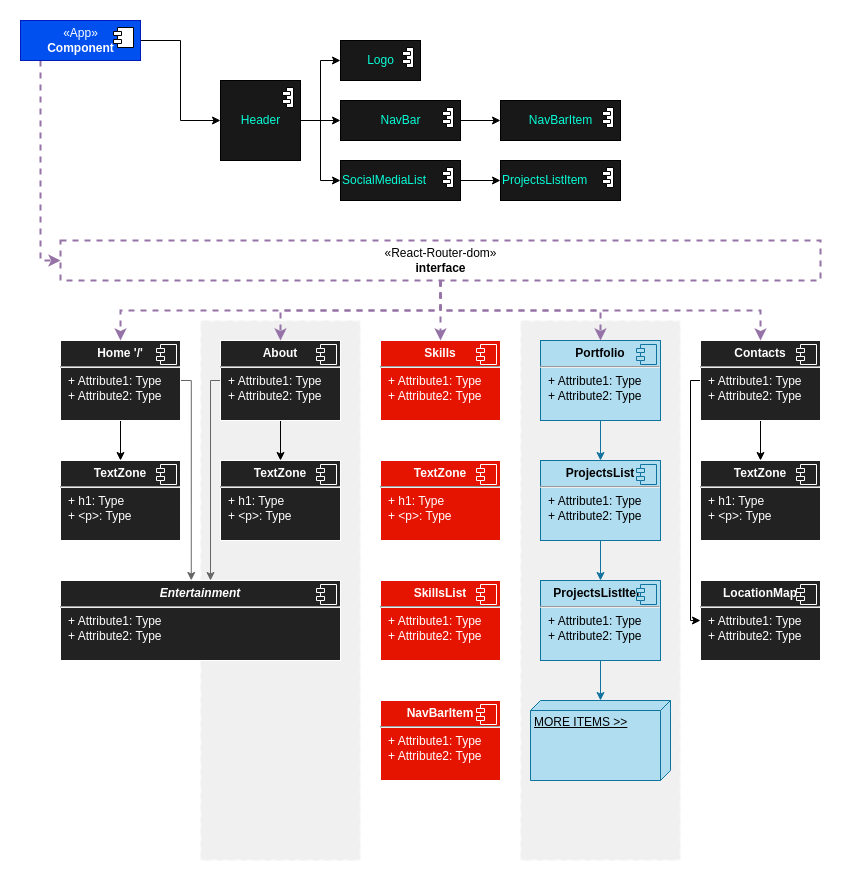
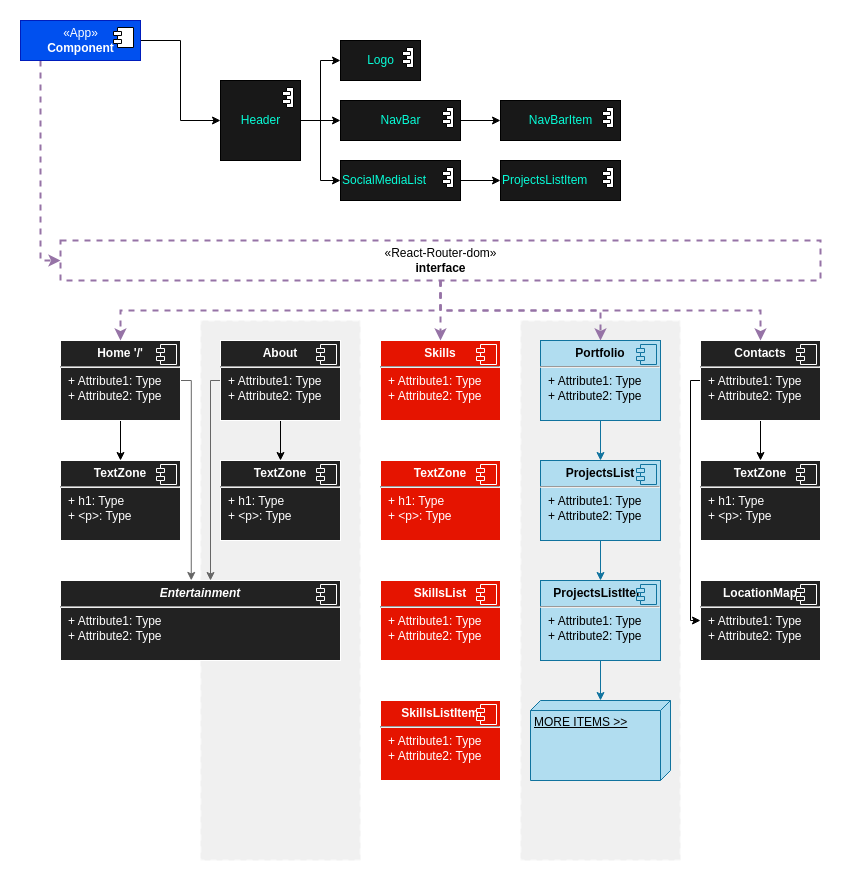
(281, 323) -> none
(435, 701) -> (435, 701)
